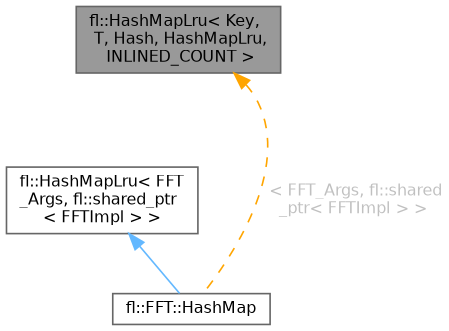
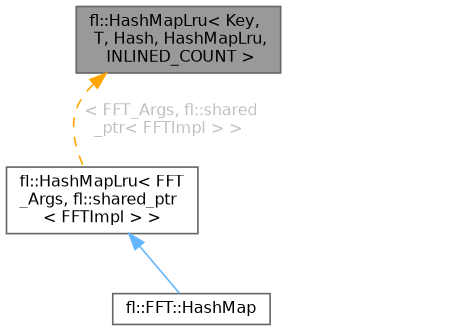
(259, 194) -> (74, 123)
